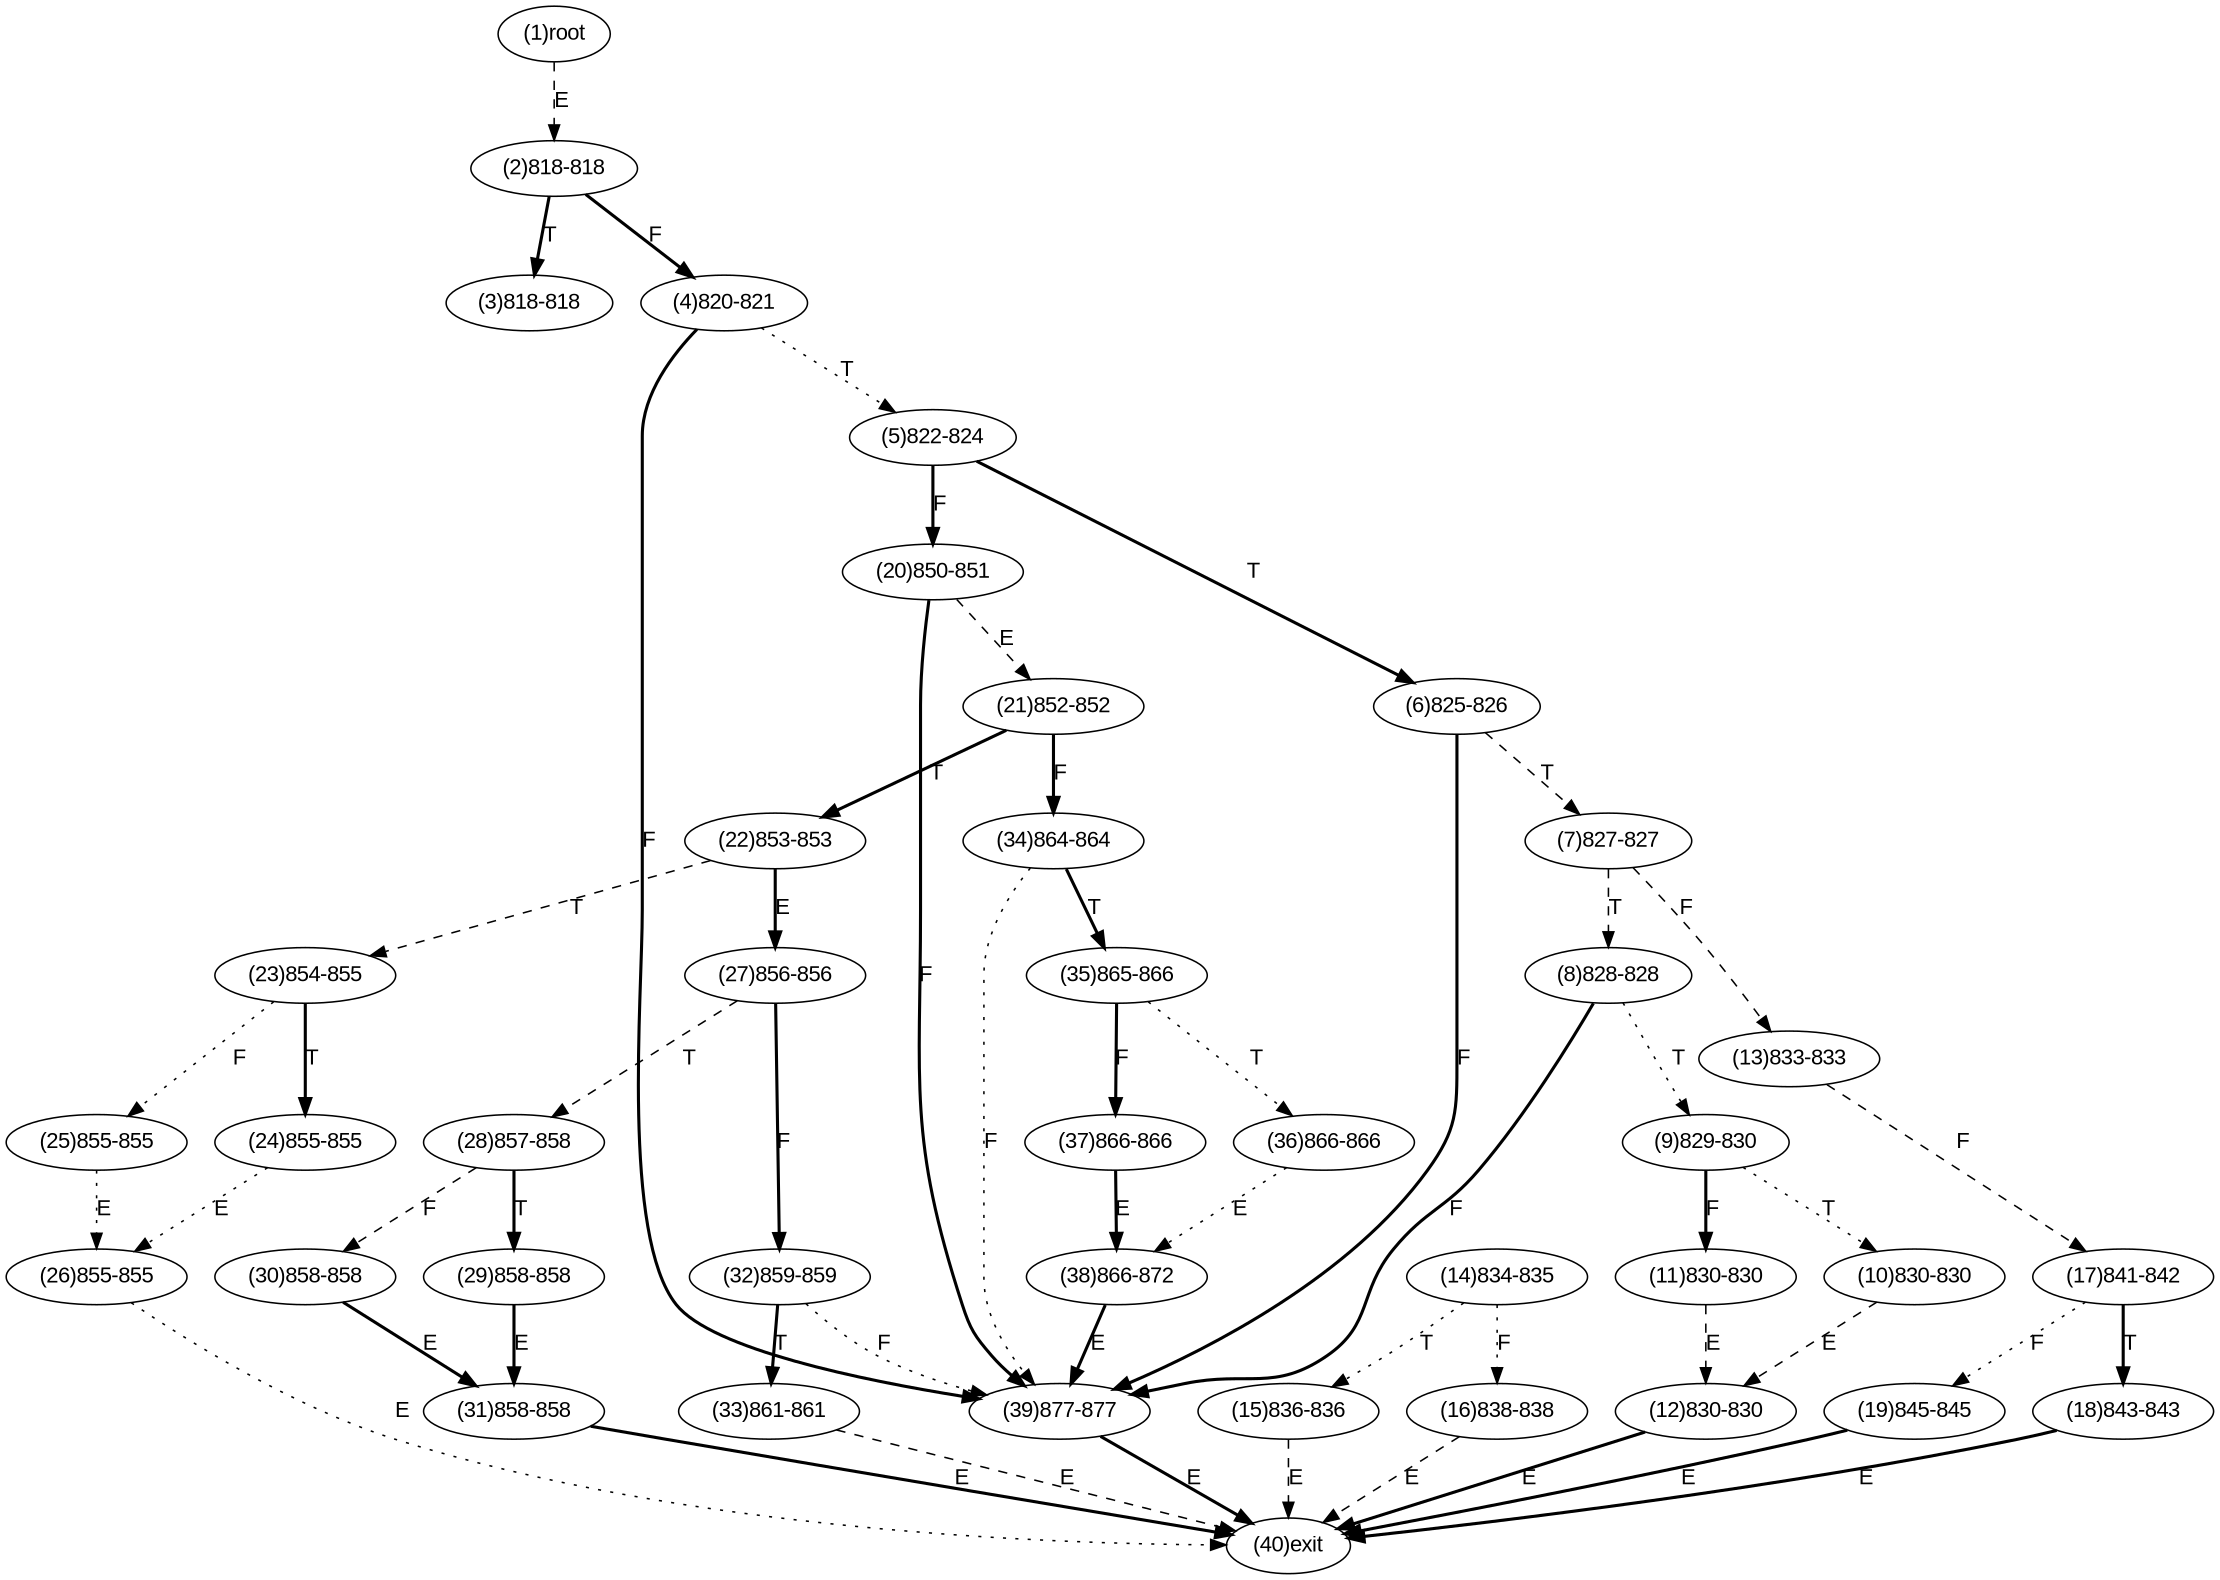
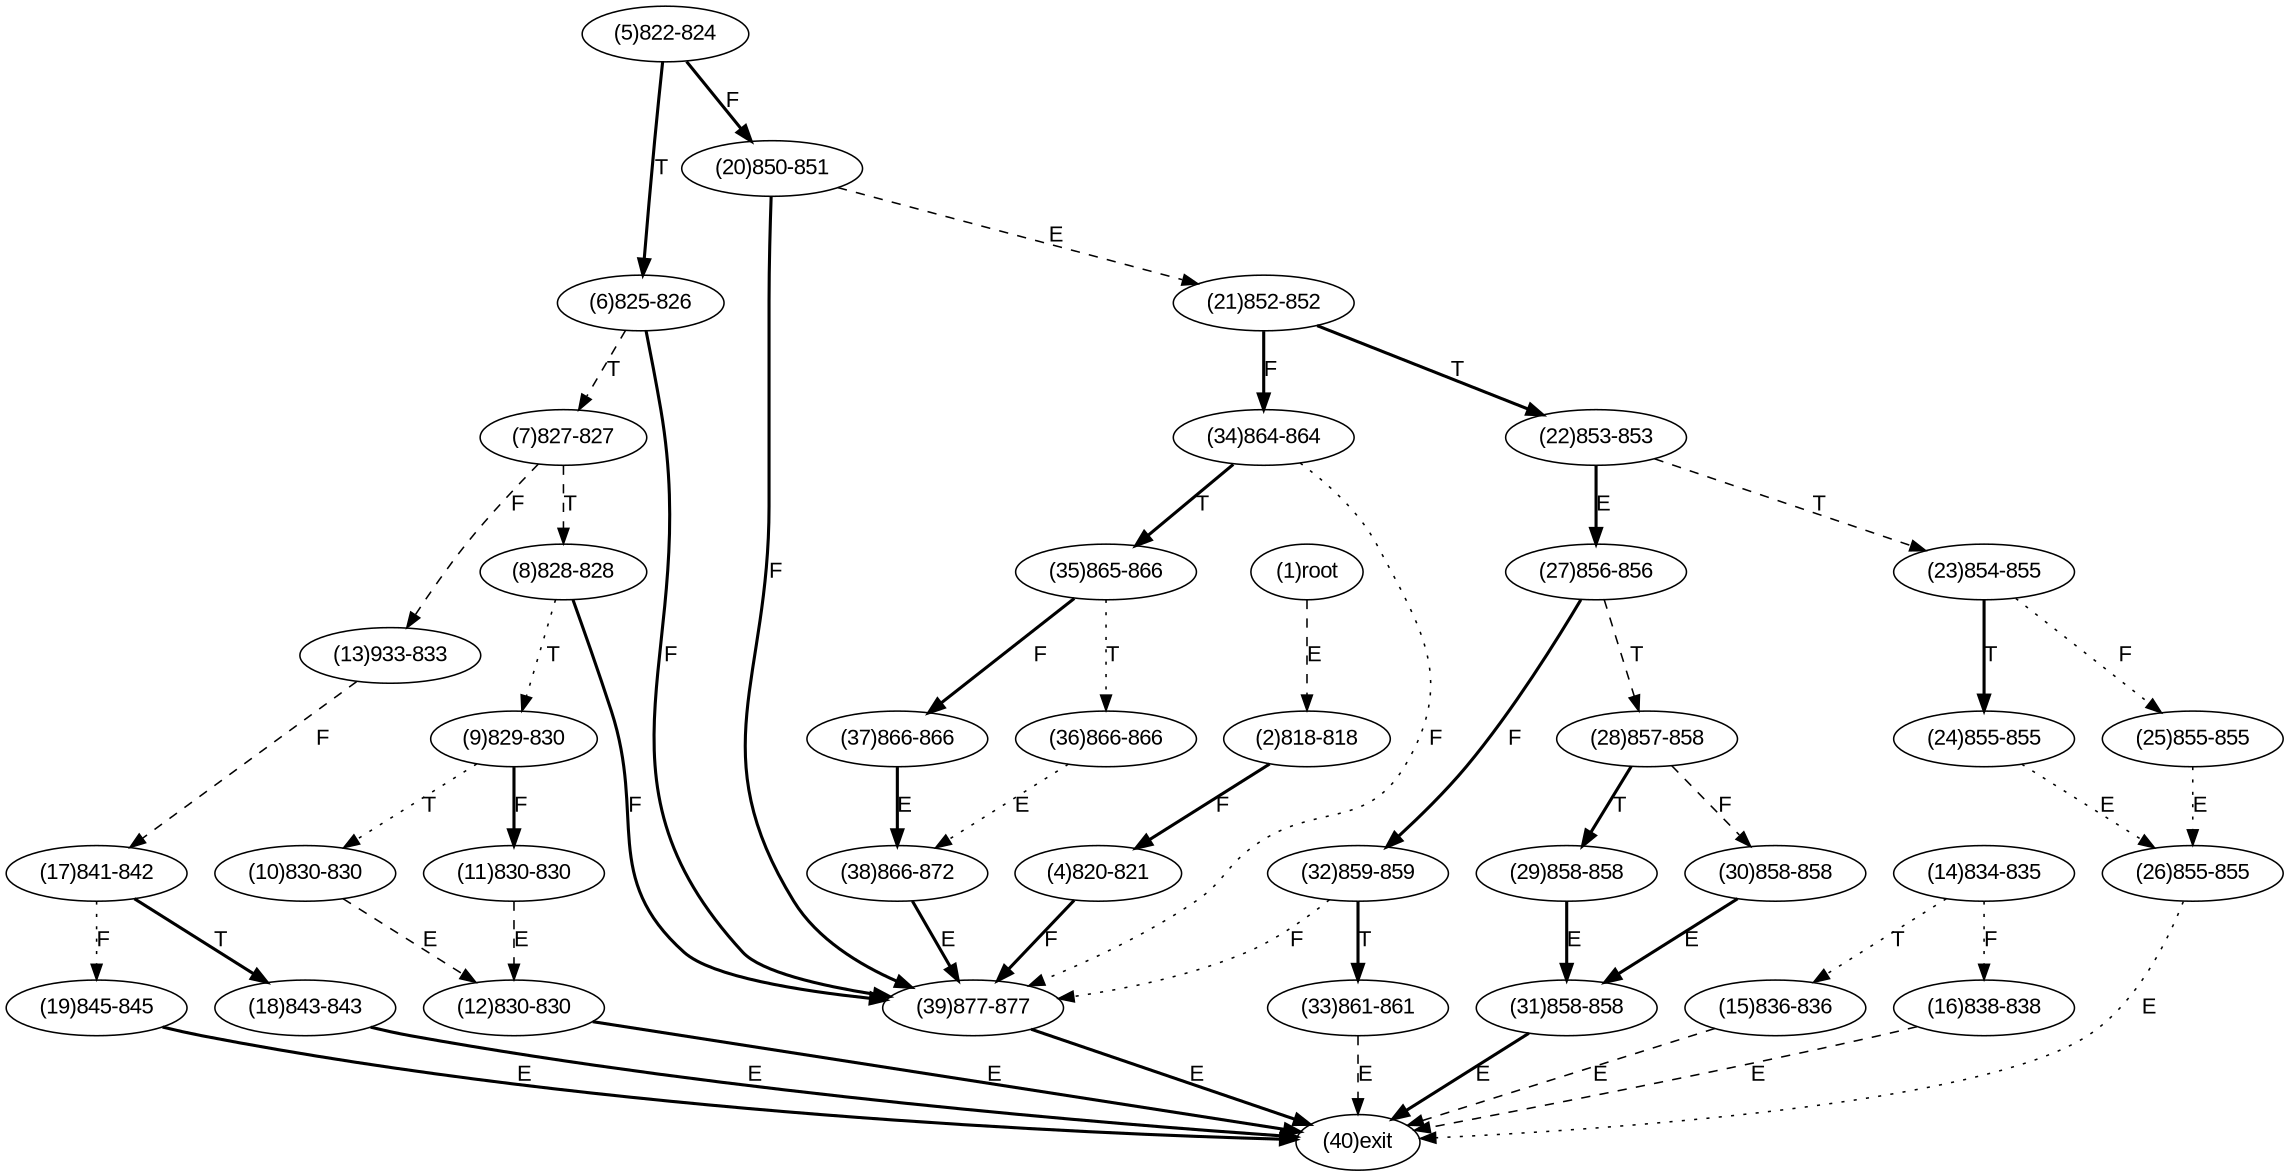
(529, 303) -> none
(822, 366) -> none
(1789, 1059) -> (390, 655)
